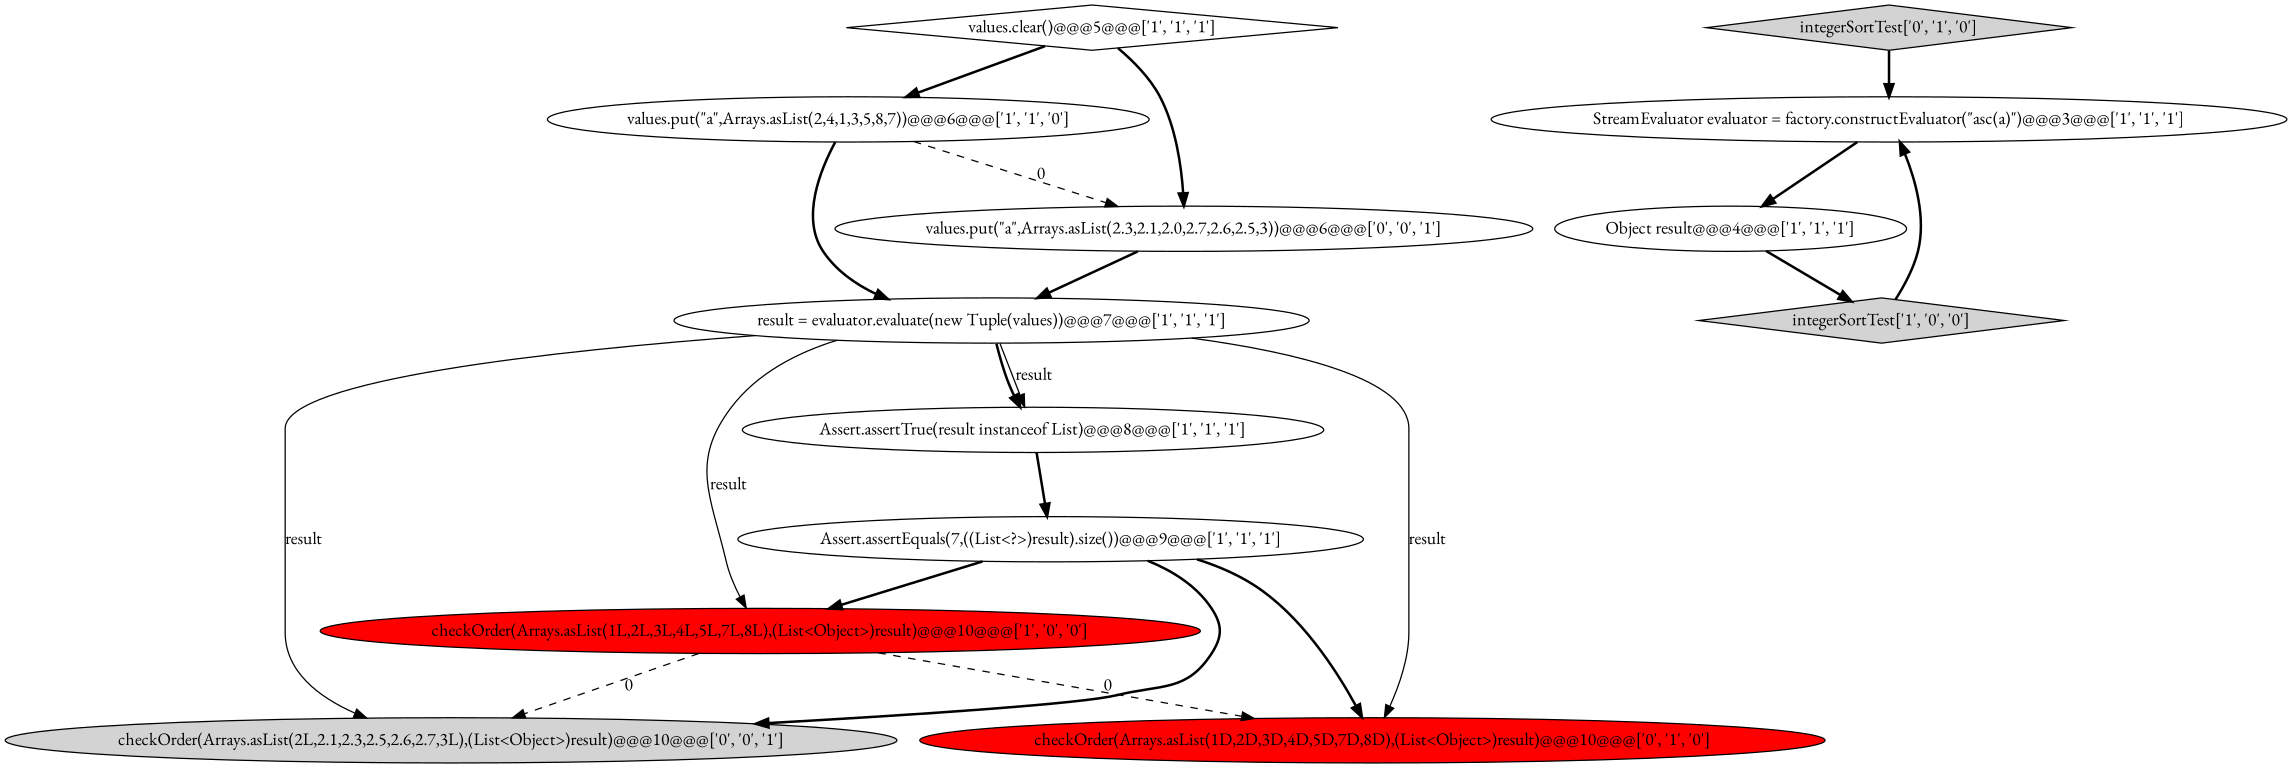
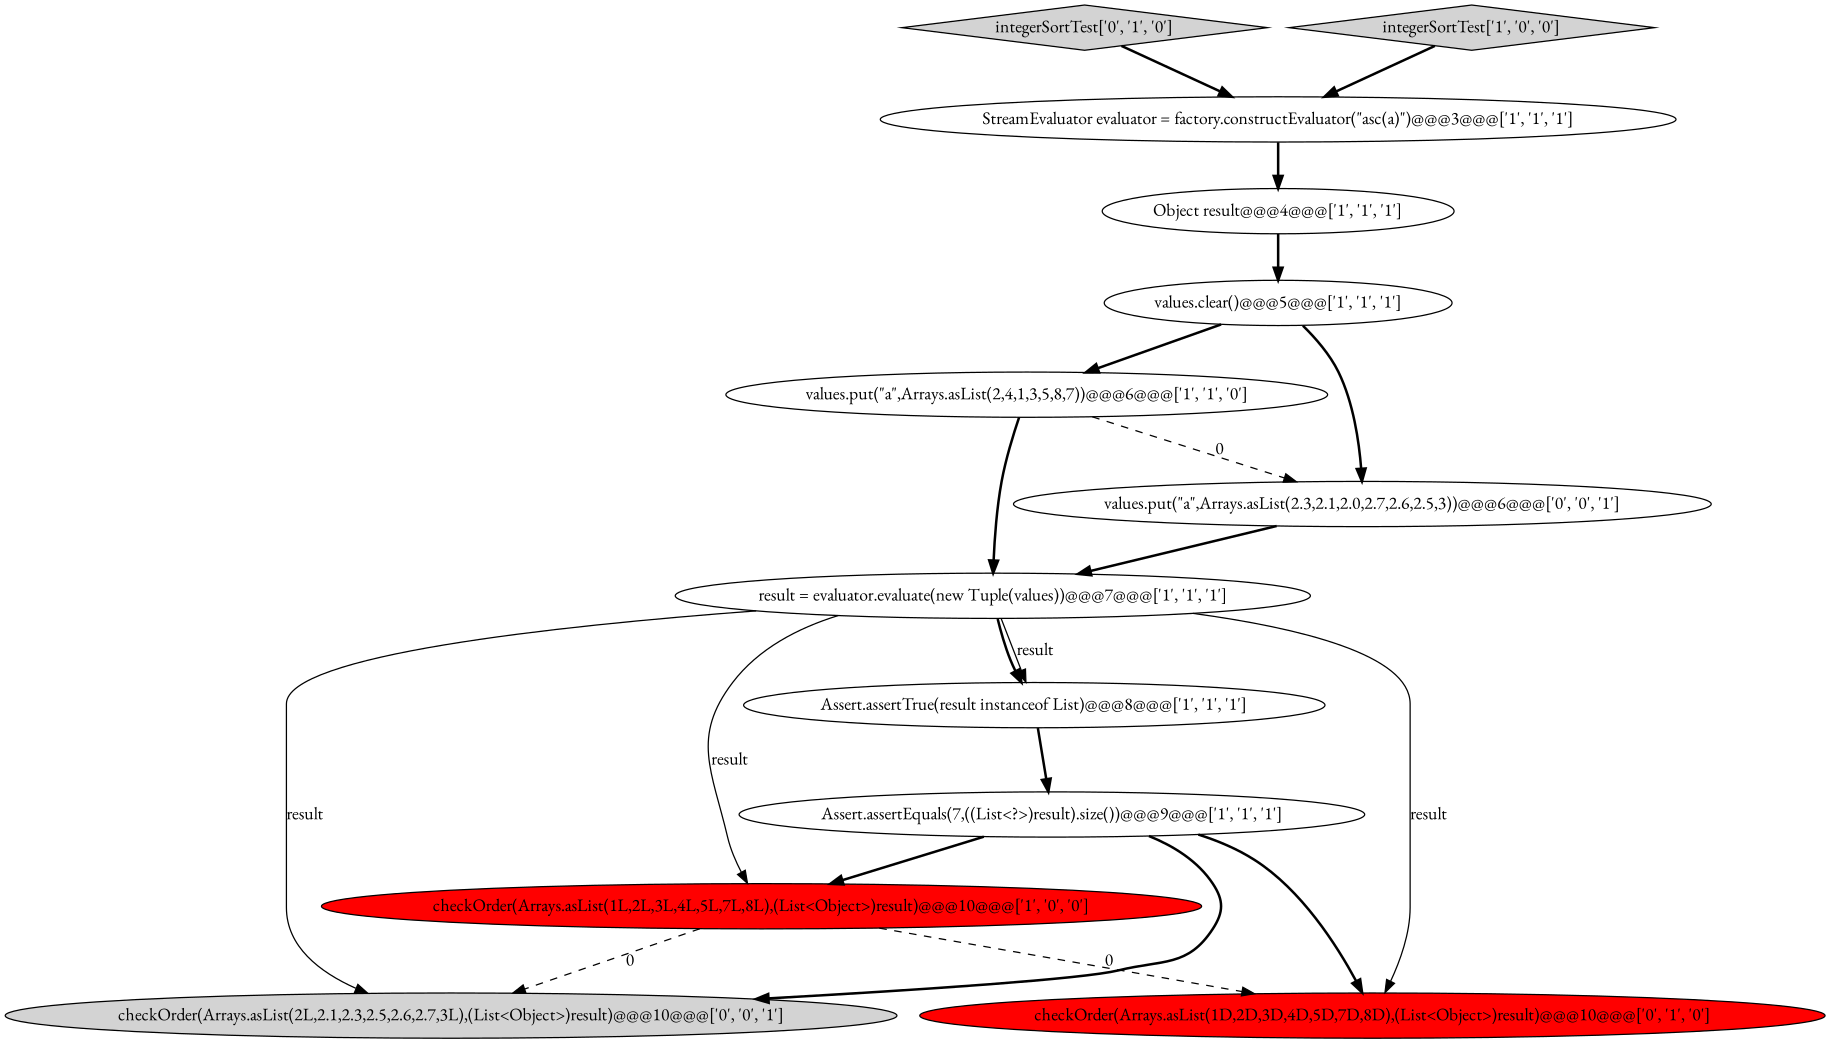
(1092, 28) -> (1278, 303)
(1803, 273) -> (1278, 251)
